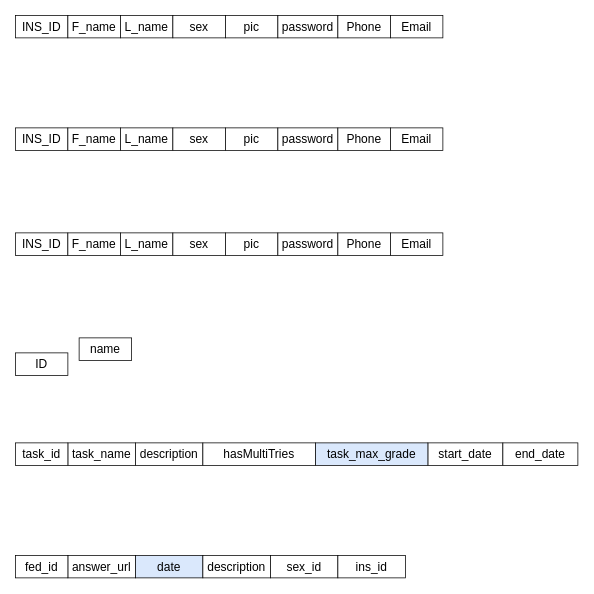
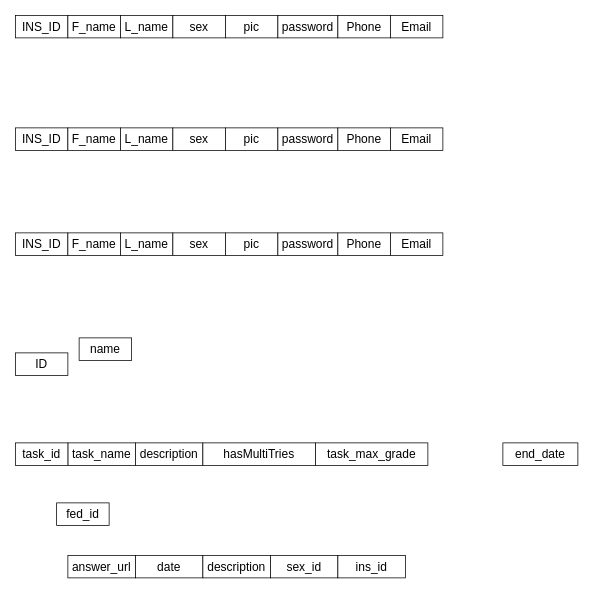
(372, 454) -> (372, 454)
(465, 454) -> none
(42, 567) -> (83, 514)
(169, 567) -> (169, 567)
